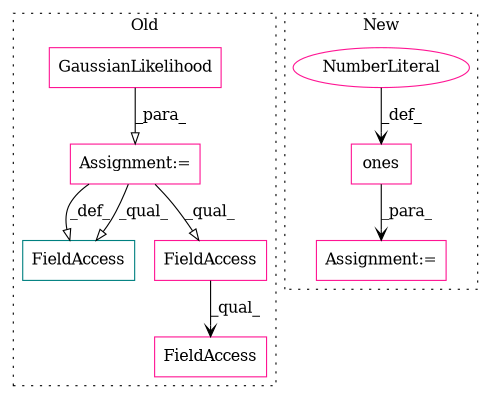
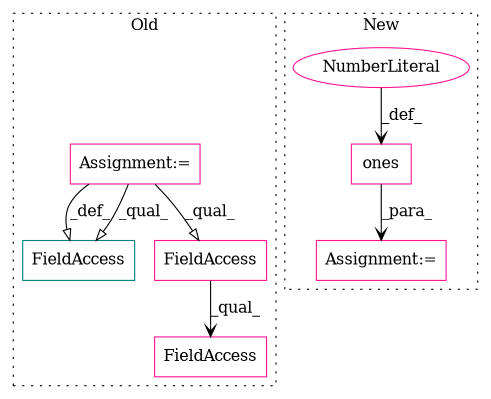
(135, 68) -> none
